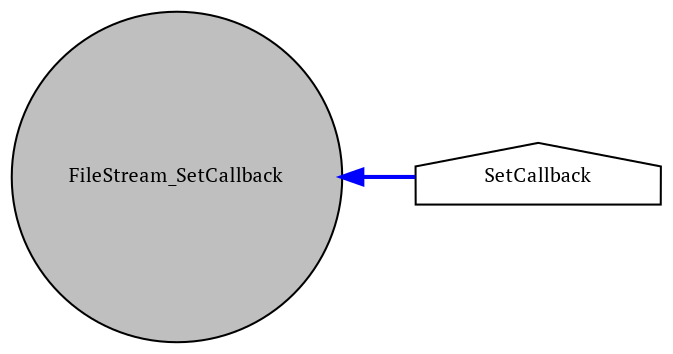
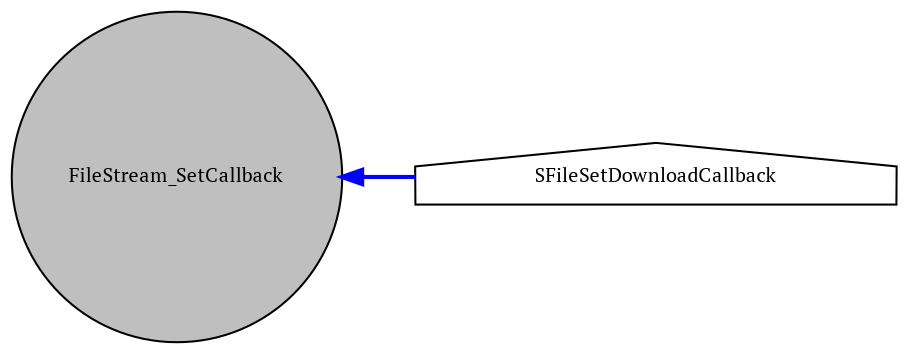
(538, 177) -> (656, 177)
